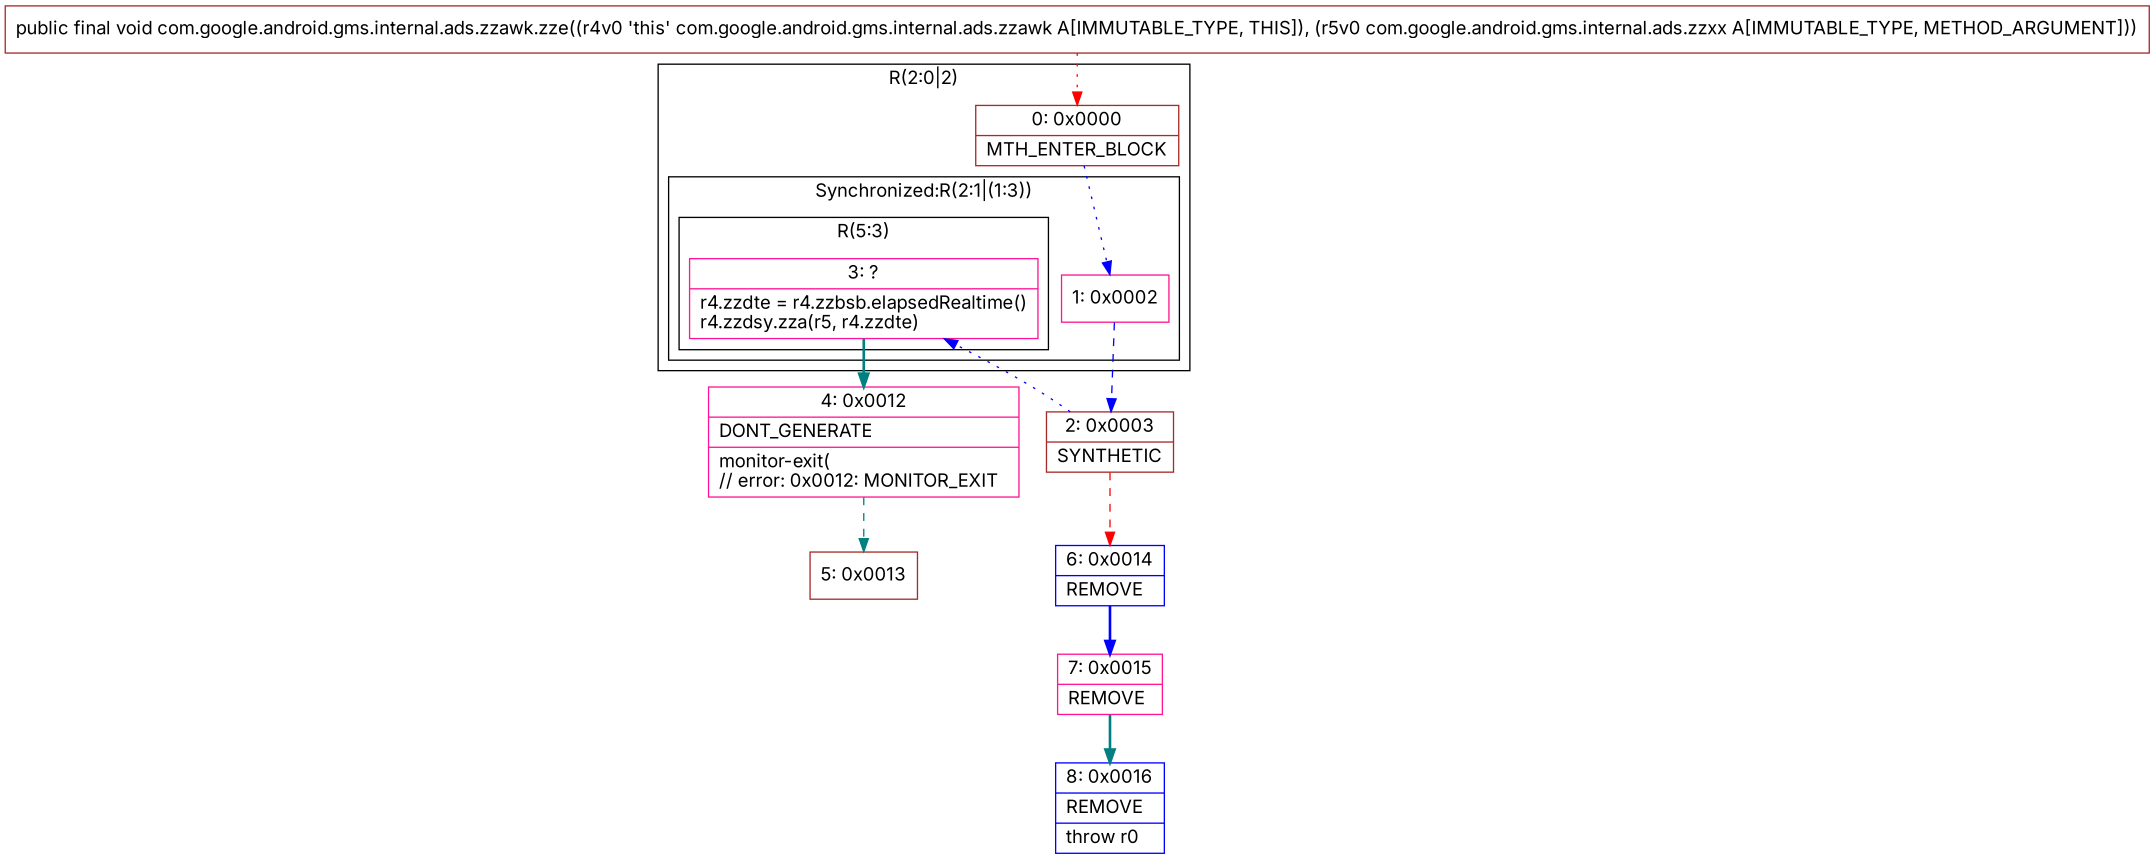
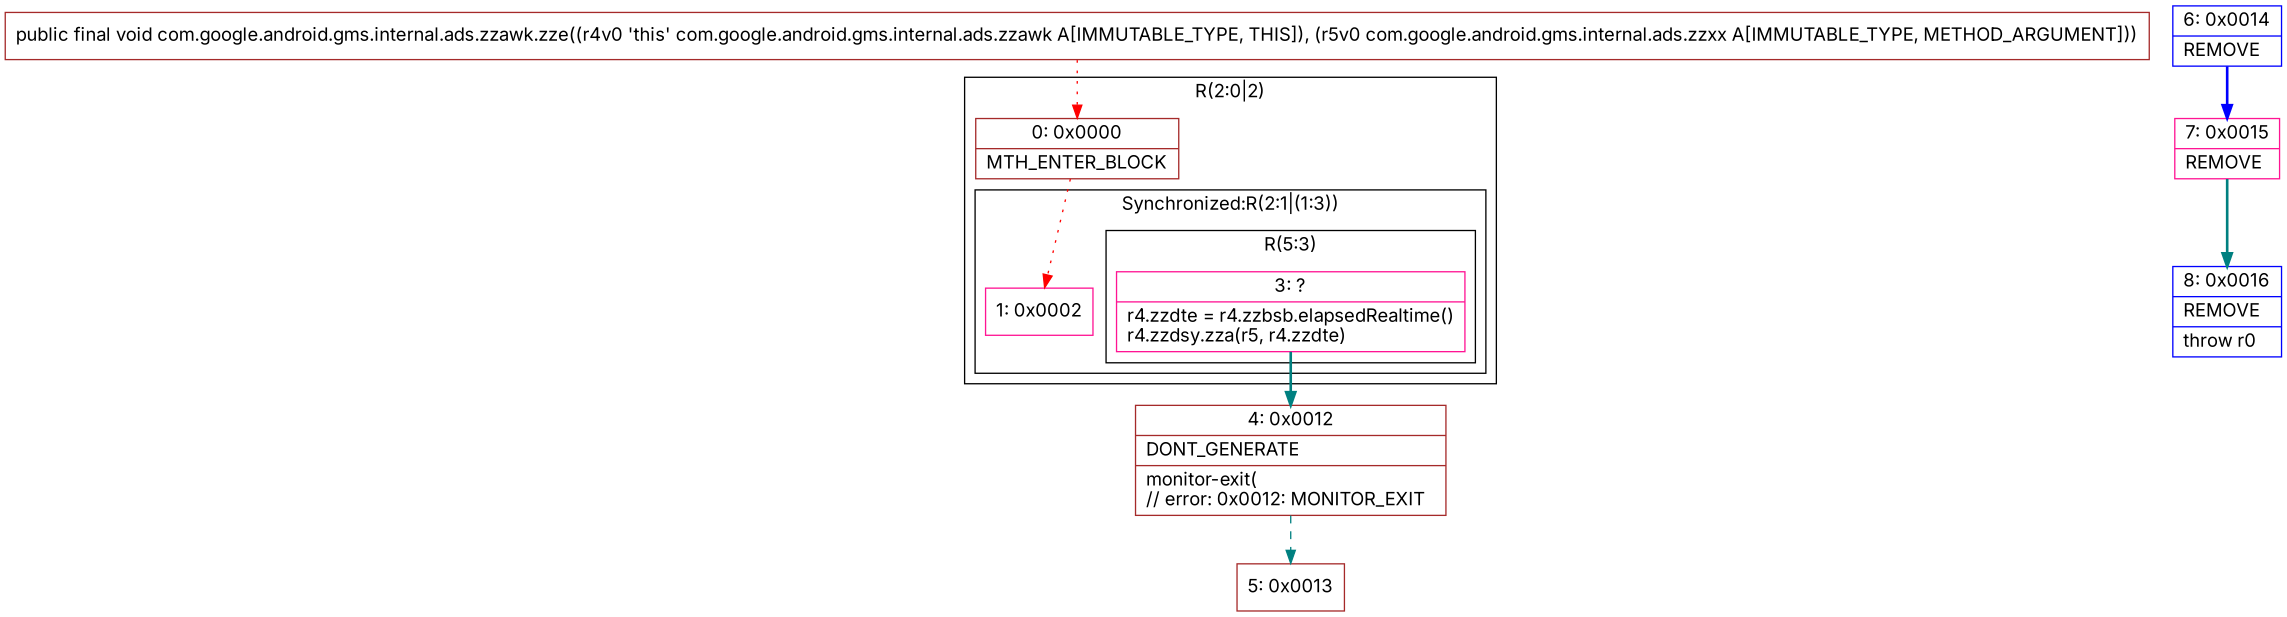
(1095, 214) -> (1059, 227)
(864, 442) -> (1291, 460)
(1110, 442) -> none
